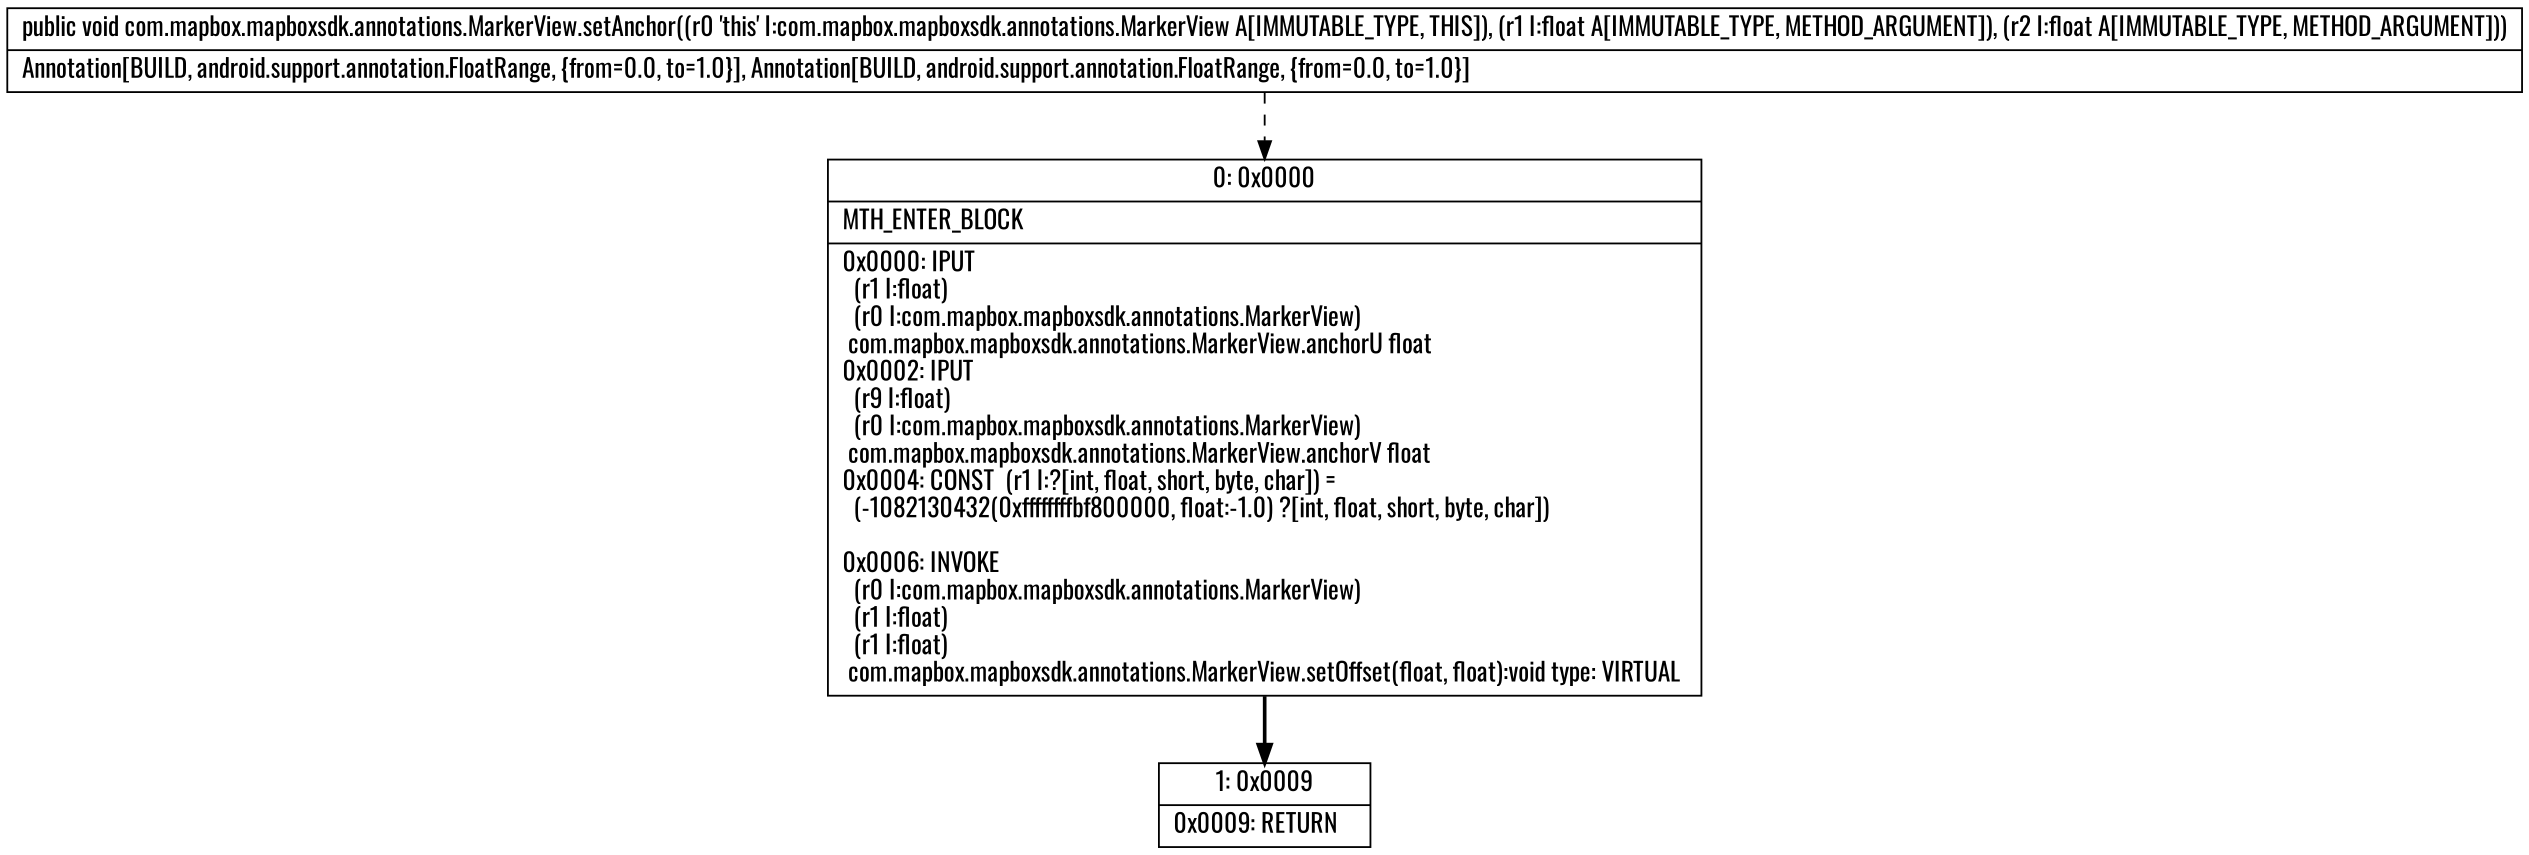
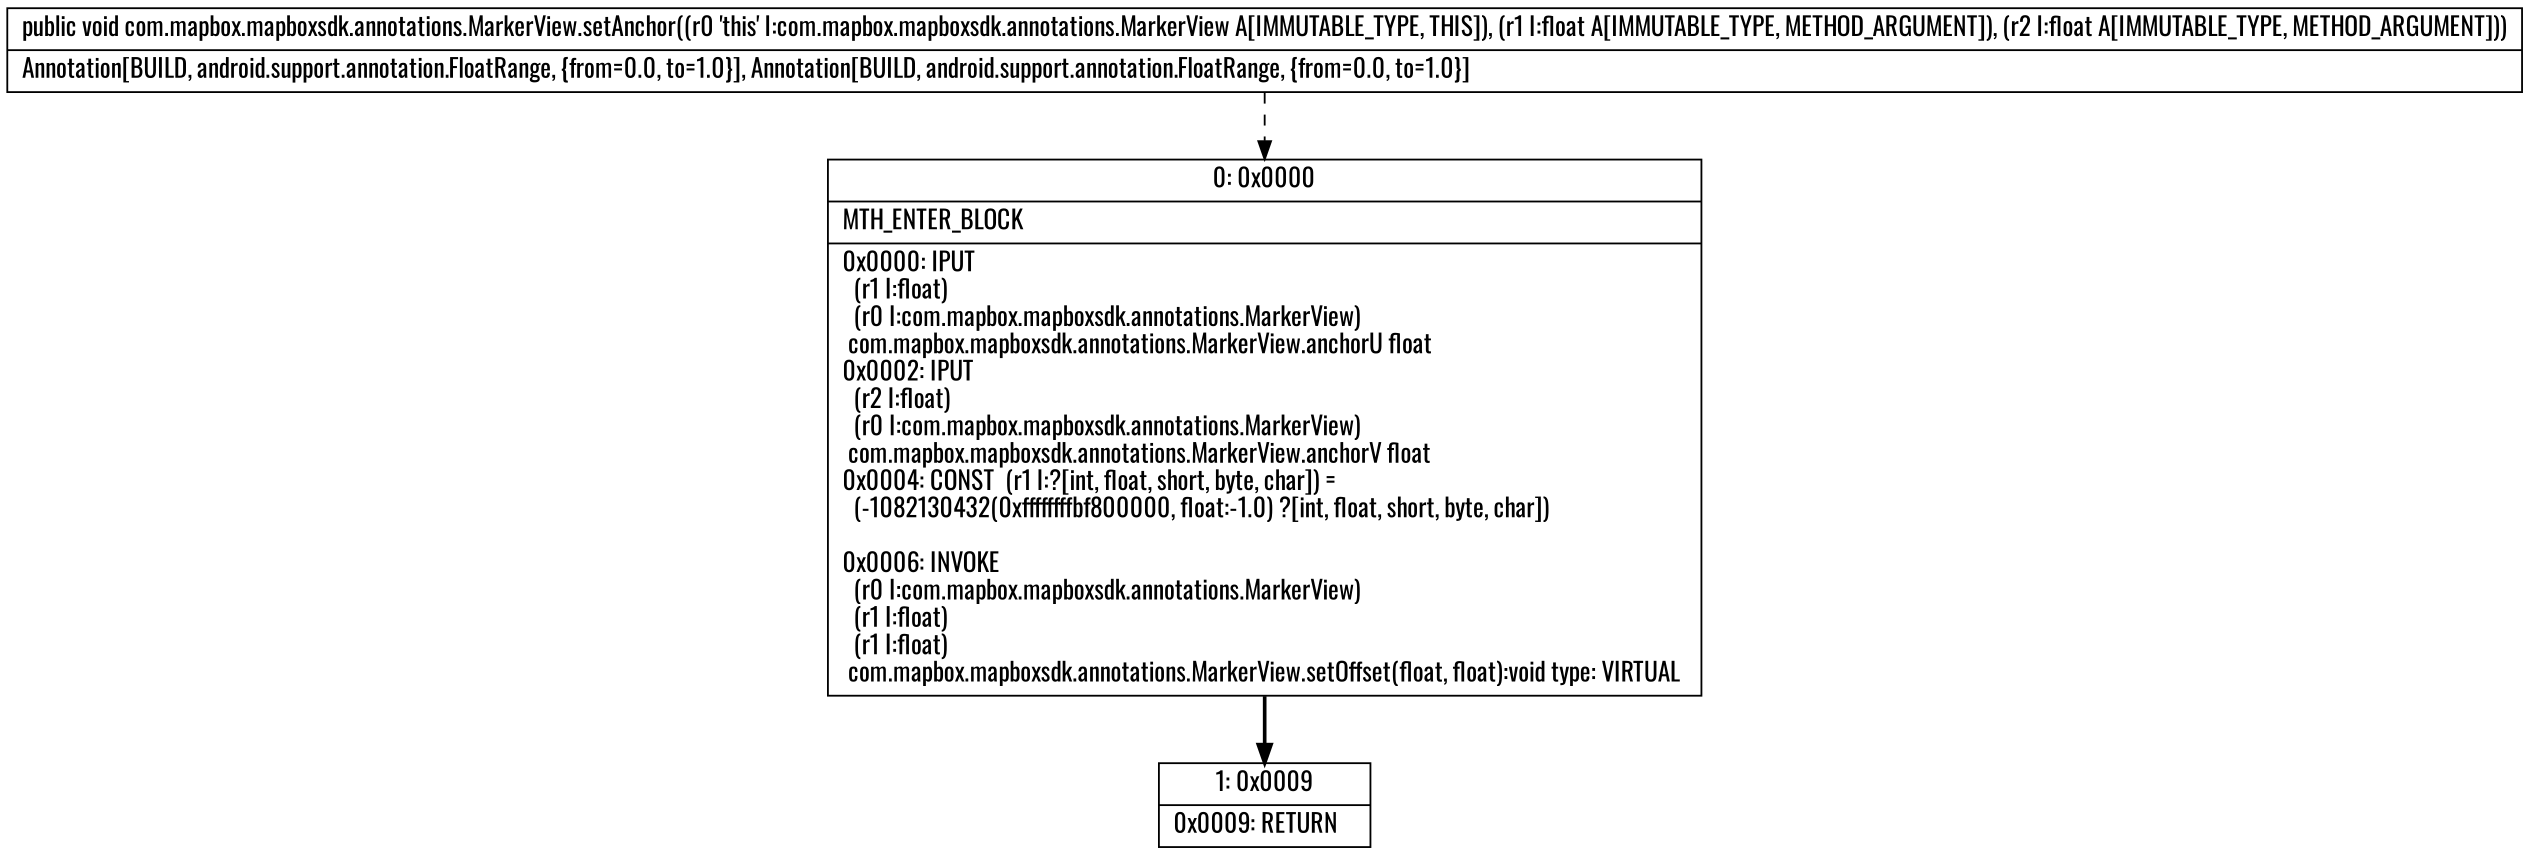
(897, 400) -> (897, 400)
